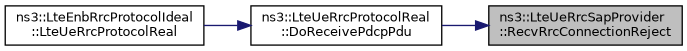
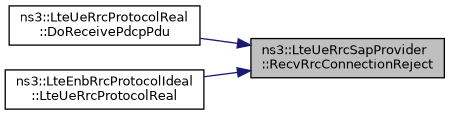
(221, 25) -> (221, 75)
